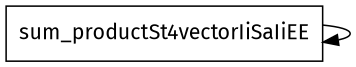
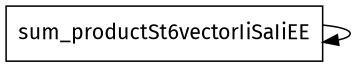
(164, 34) -> (164, 34)
